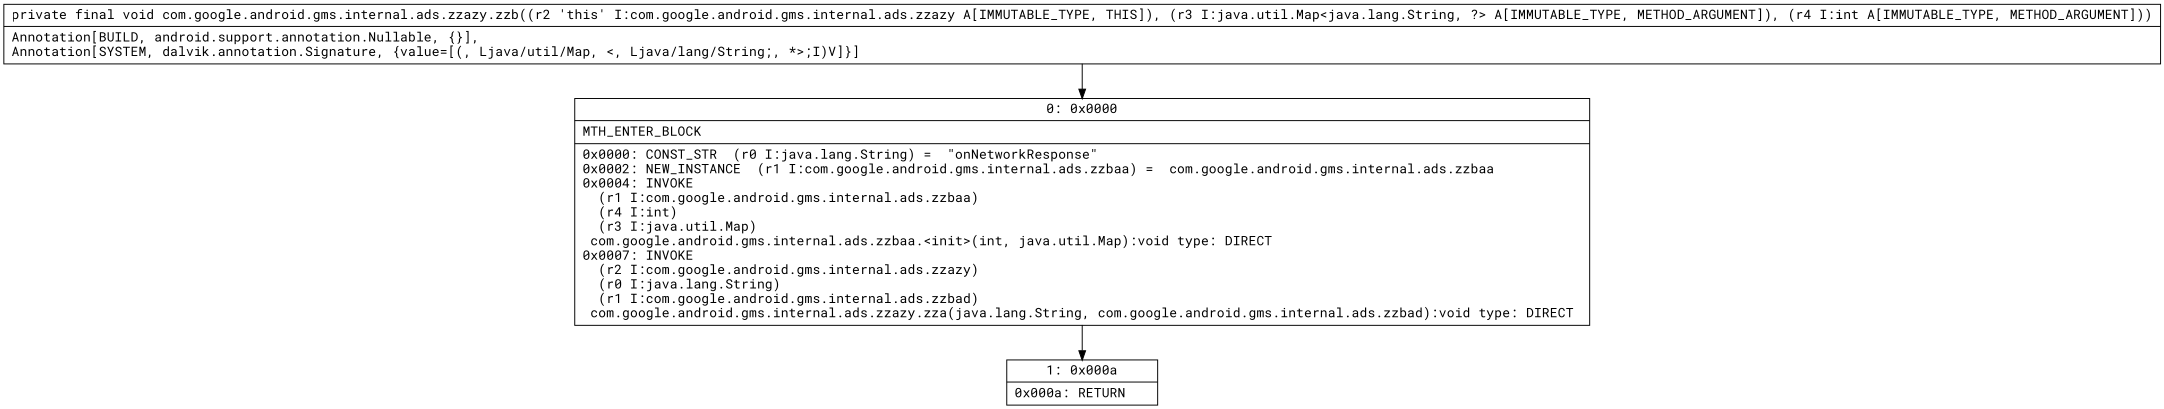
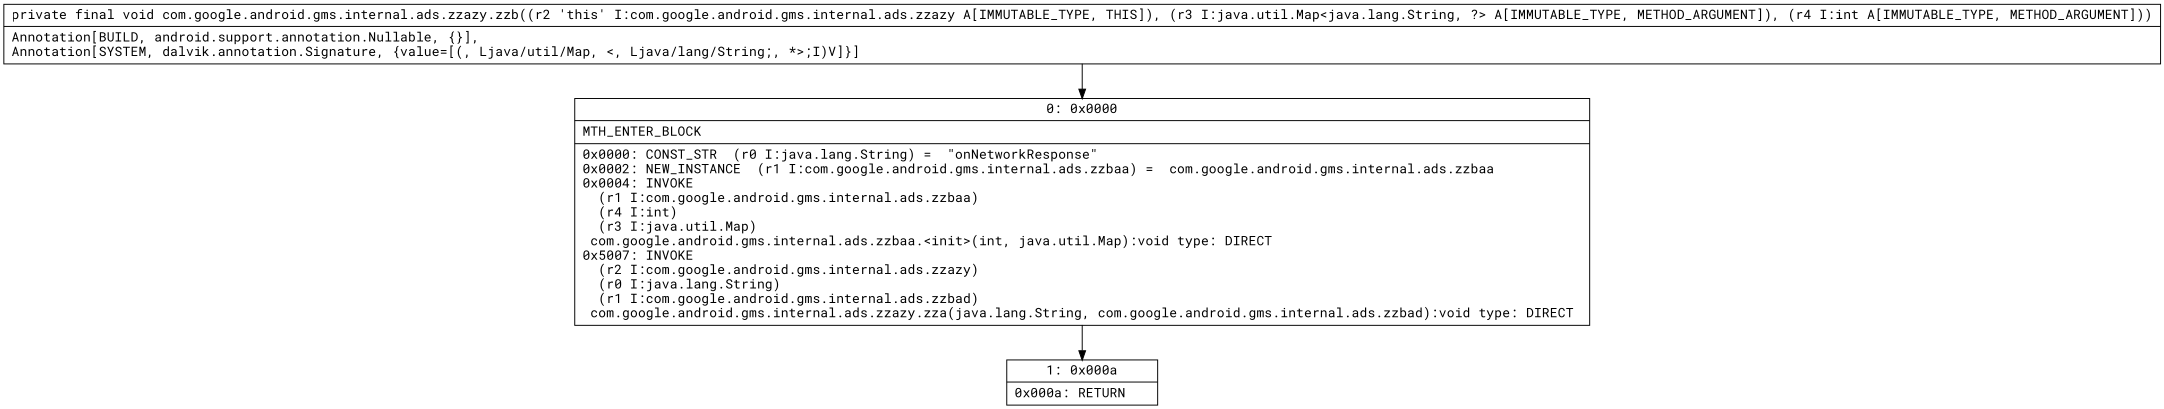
(646, 256) -> (646, 256)
